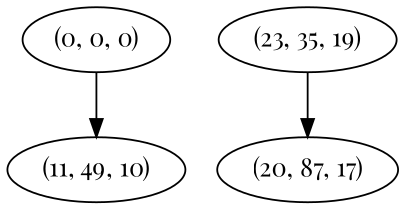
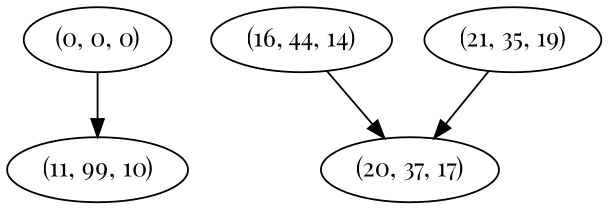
none -> (302, 40)
(308, 40) -> (513, 40)
(96, 170) -> (98, 170)
(308, 170) -> (410, 170)
